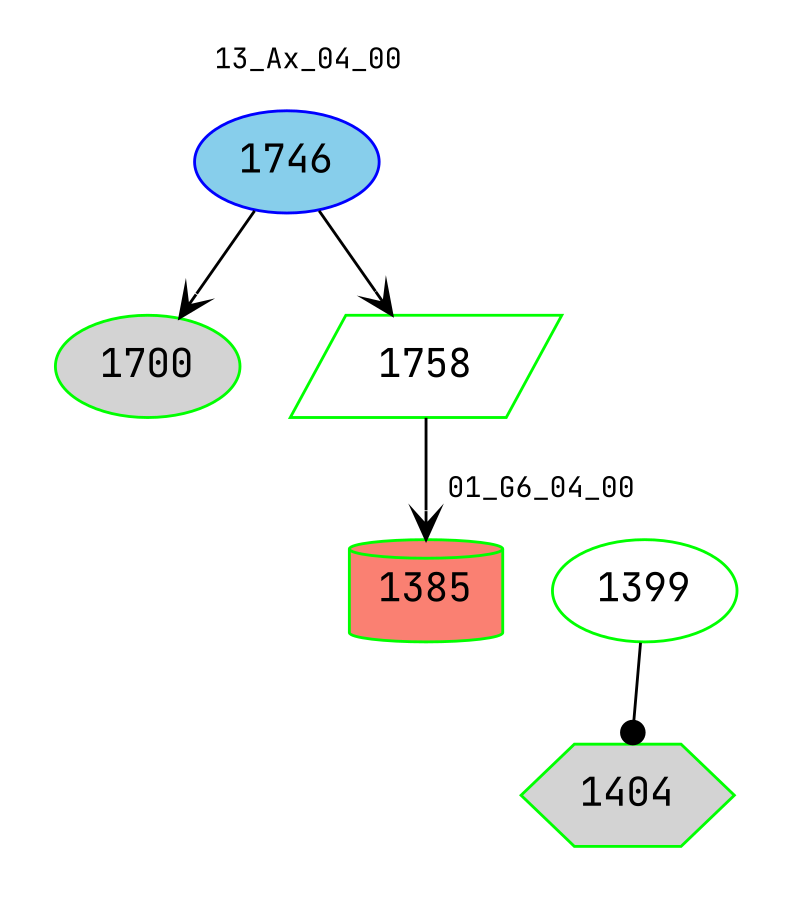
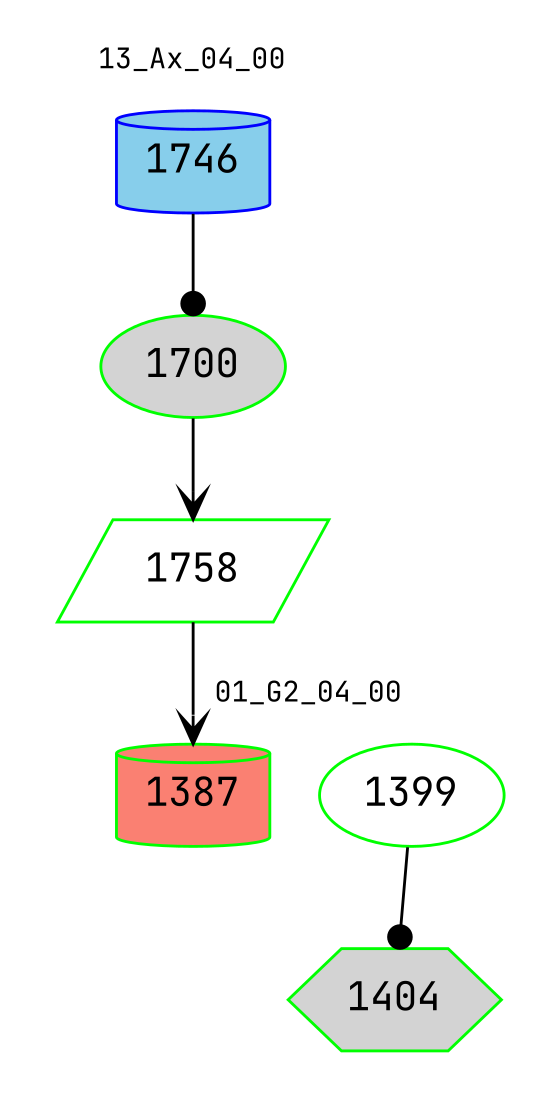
(287, 162) -> (193, 162)
(347, 251) -> (193, 455)
(226, 252) -> (193, 253)
(542, 490) -> (310, 694)
(426, 591) -> (193, 795)
